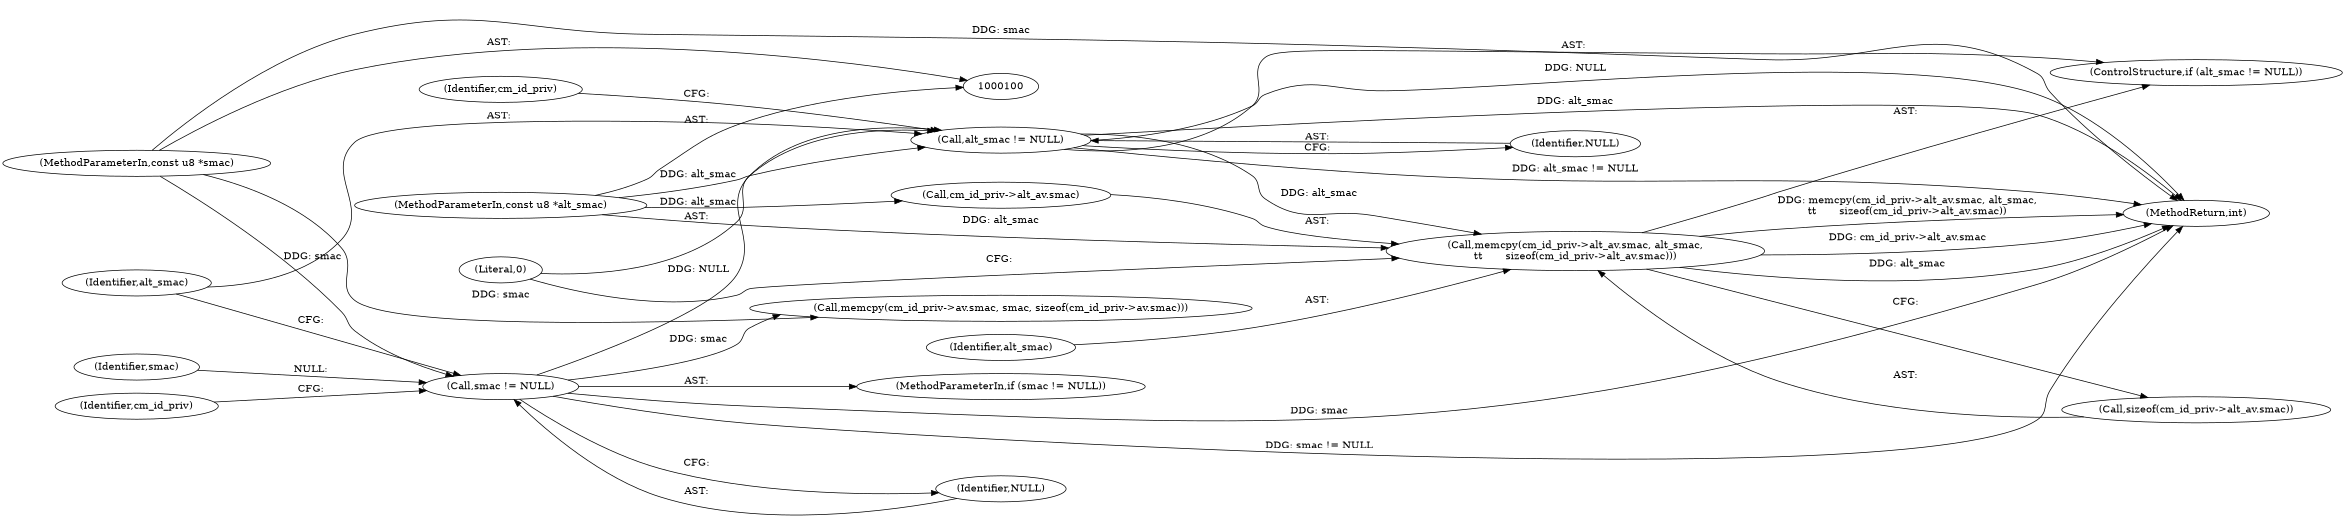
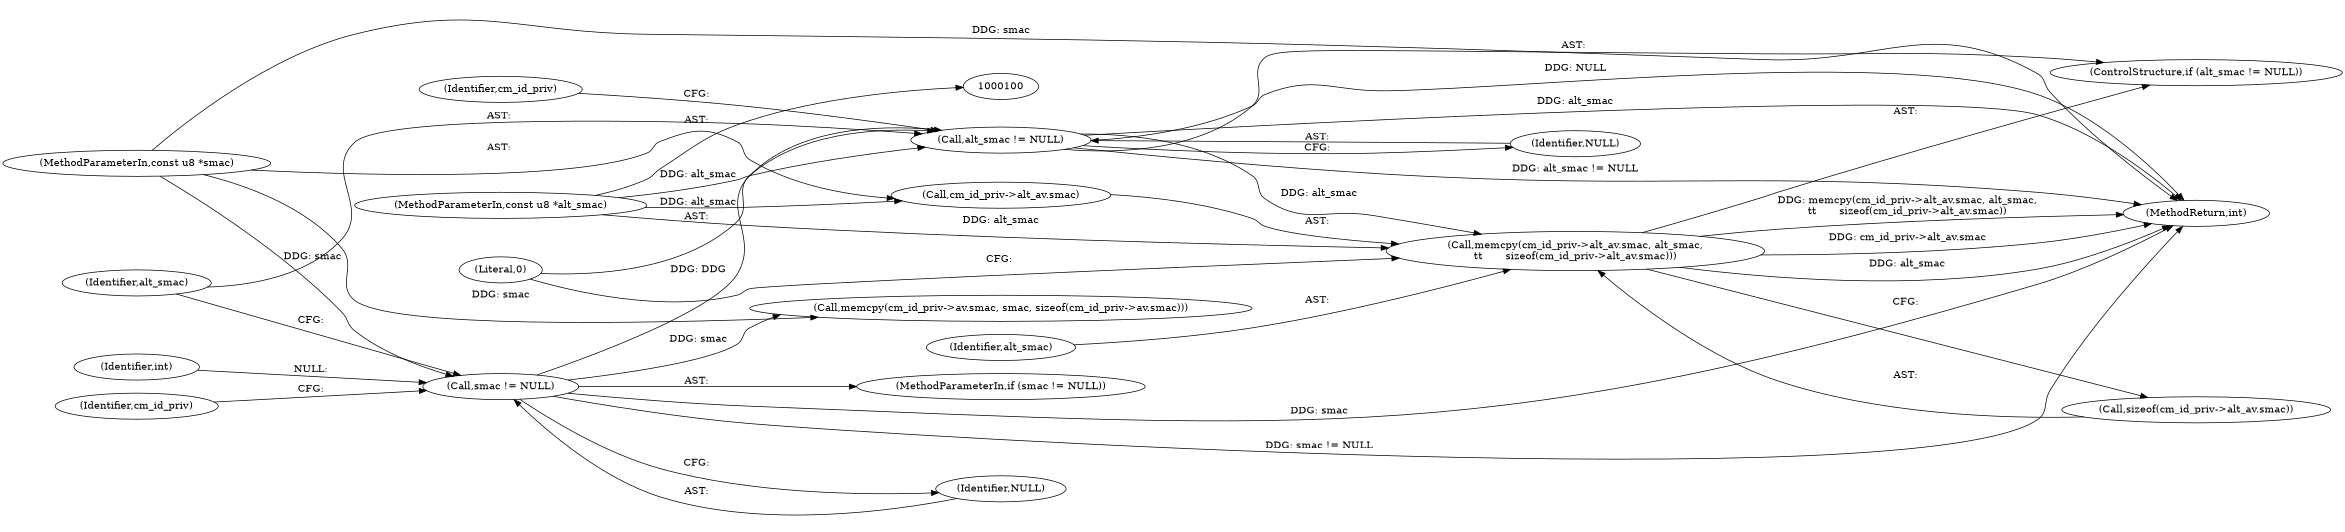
(551, 49) -> (582, 167)
(698, 270) -> (698, 270)
(137, 367) -> (137, 367)
